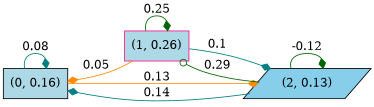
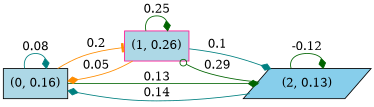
none -> (88, 54)
(158, 84) -> (158, 84)
